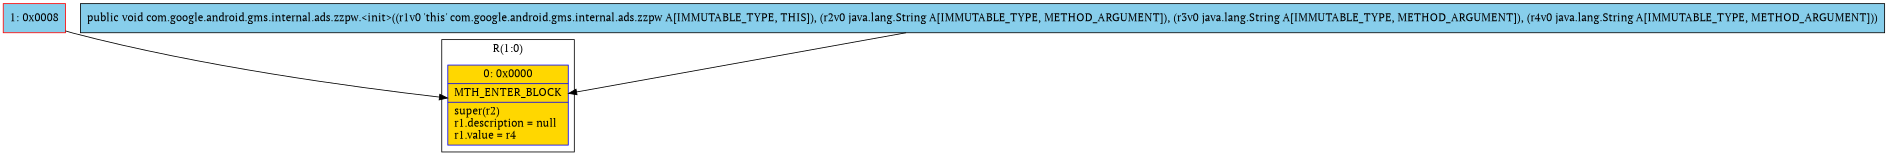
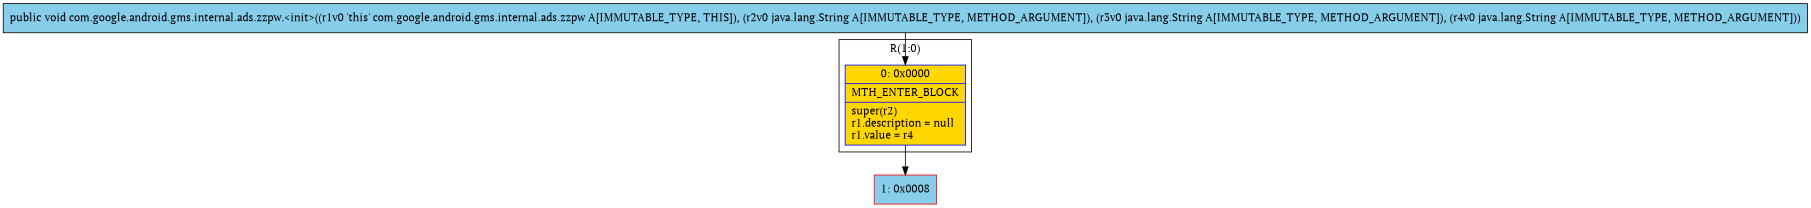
(251, 70) -> (905, 157)
